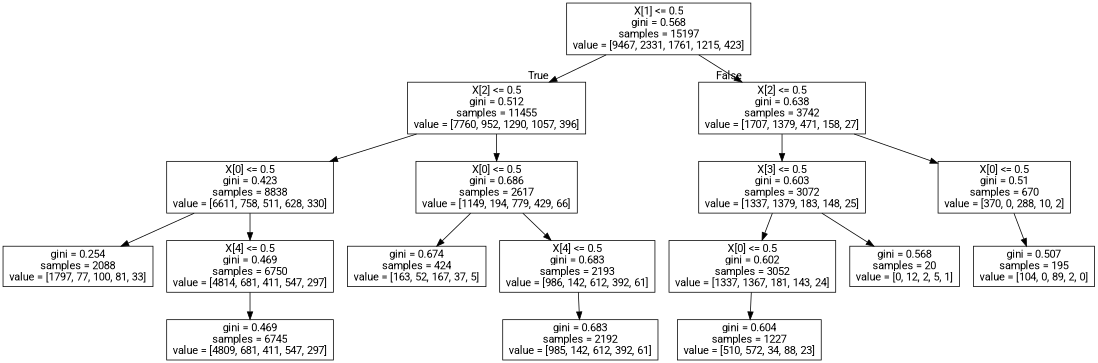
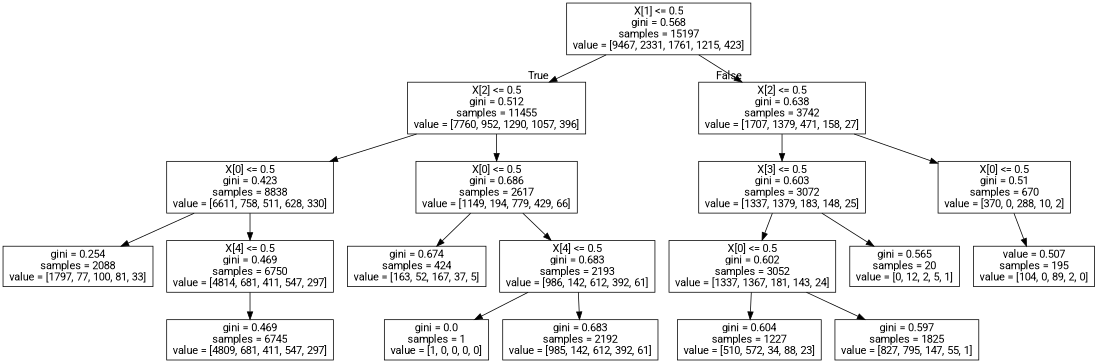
(905, 266) -> (905, 266)
(1034, 266) -> (1034, 266)
none -> (436, 340)
none -> (907, 340)
